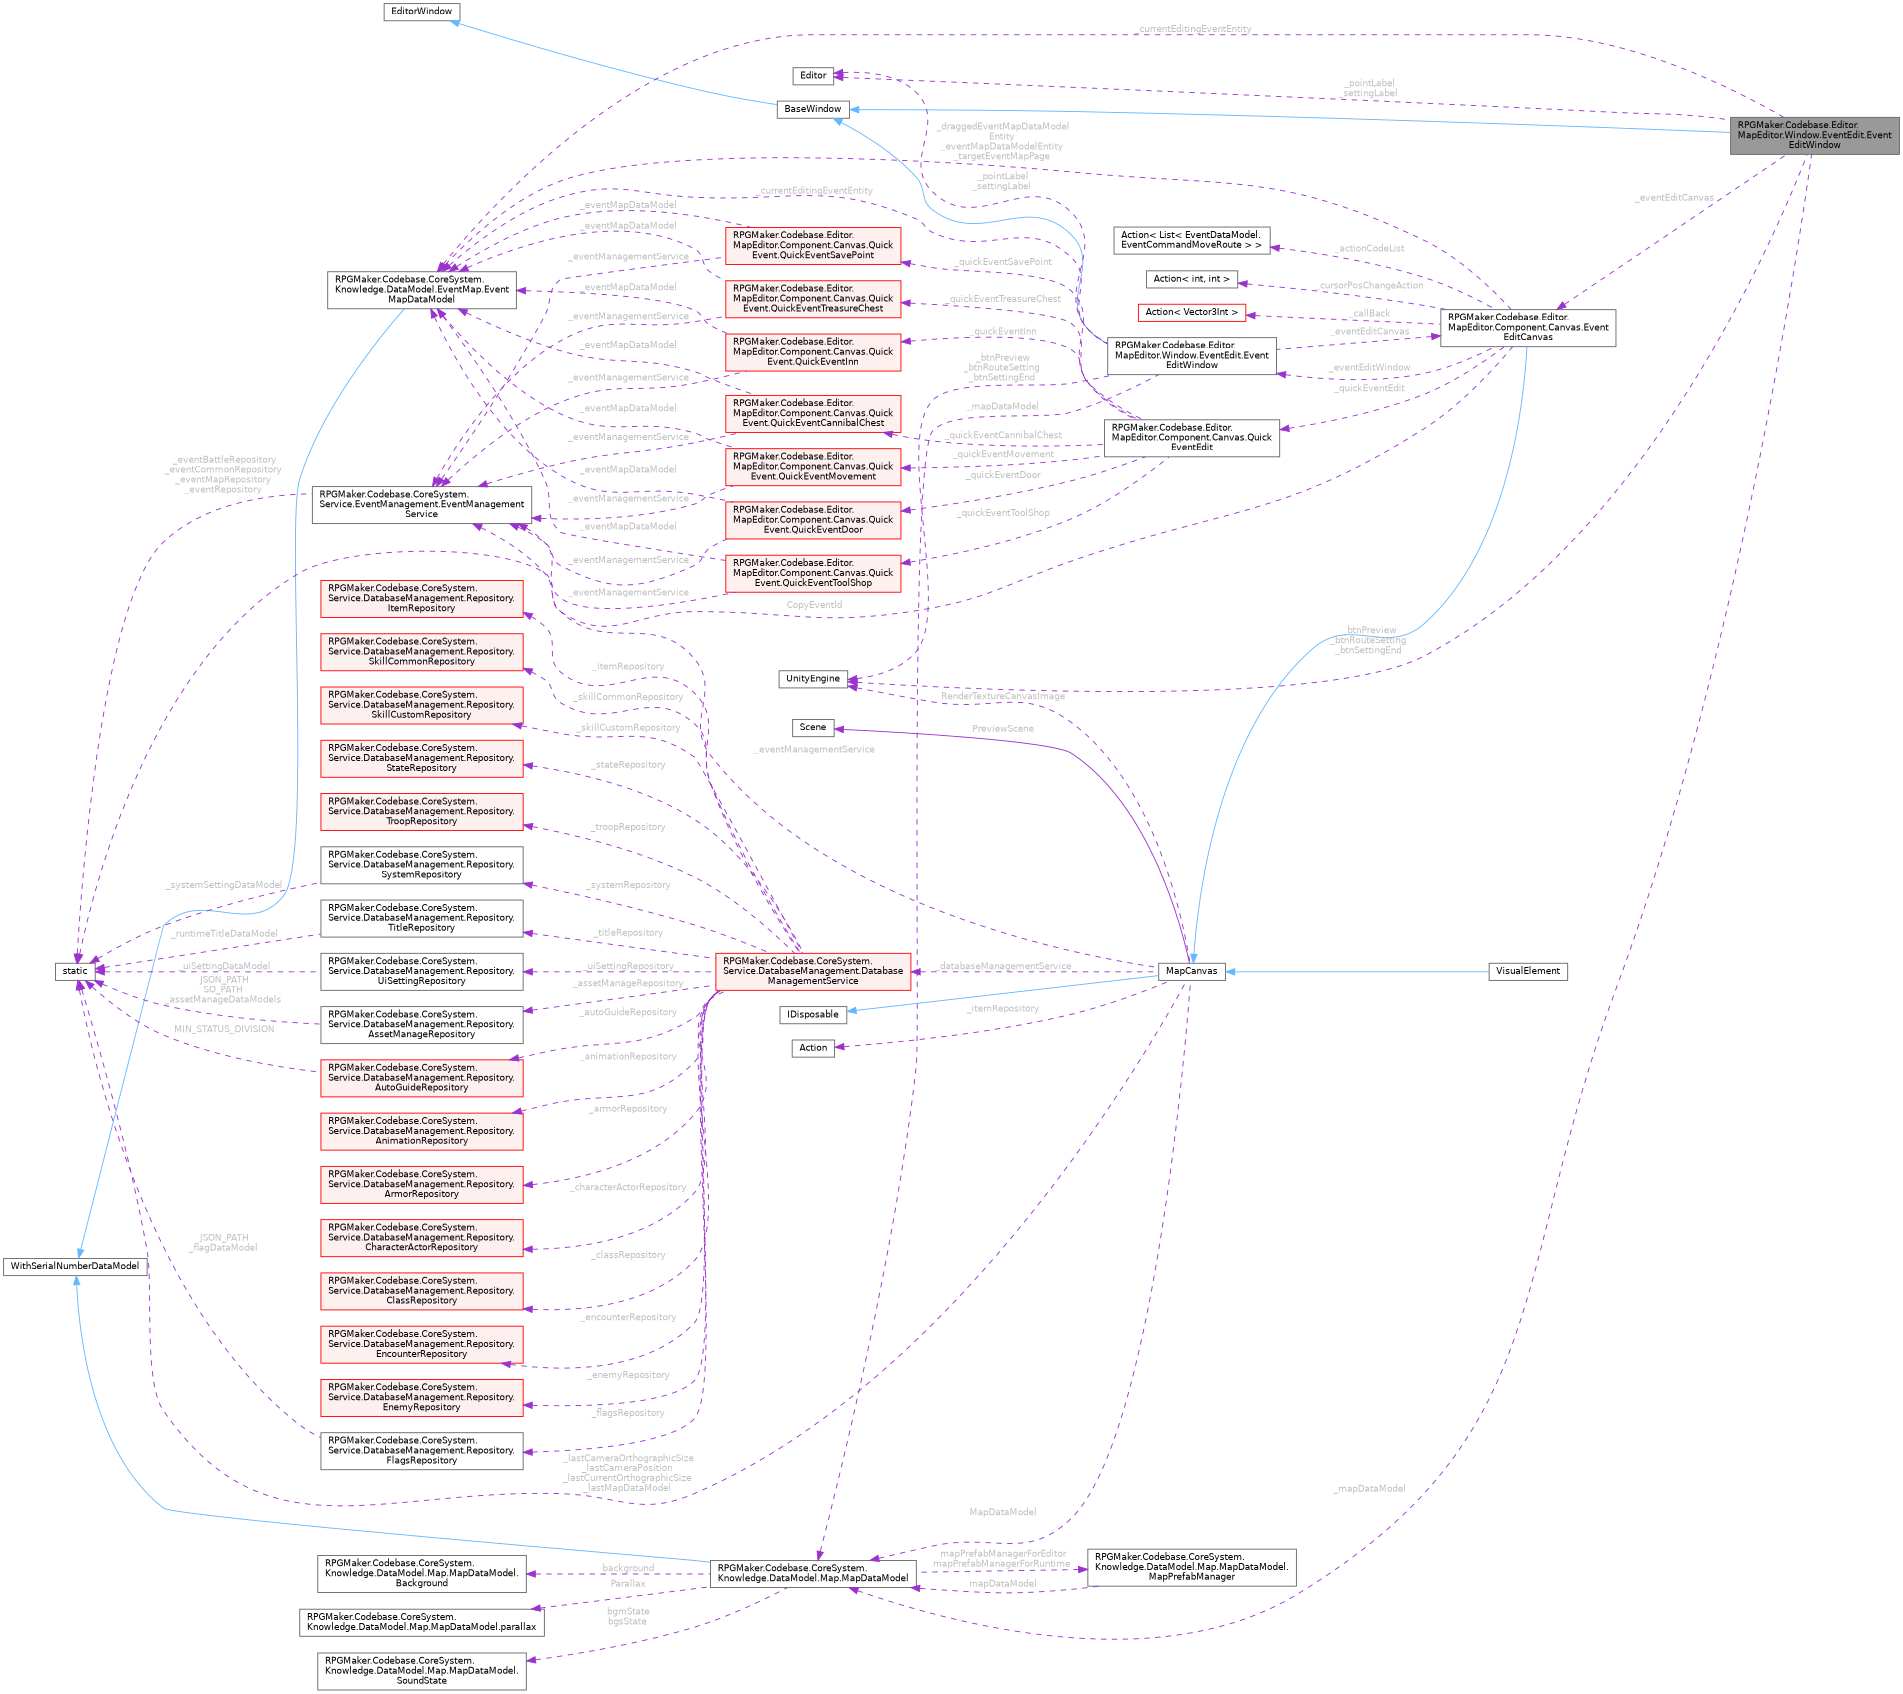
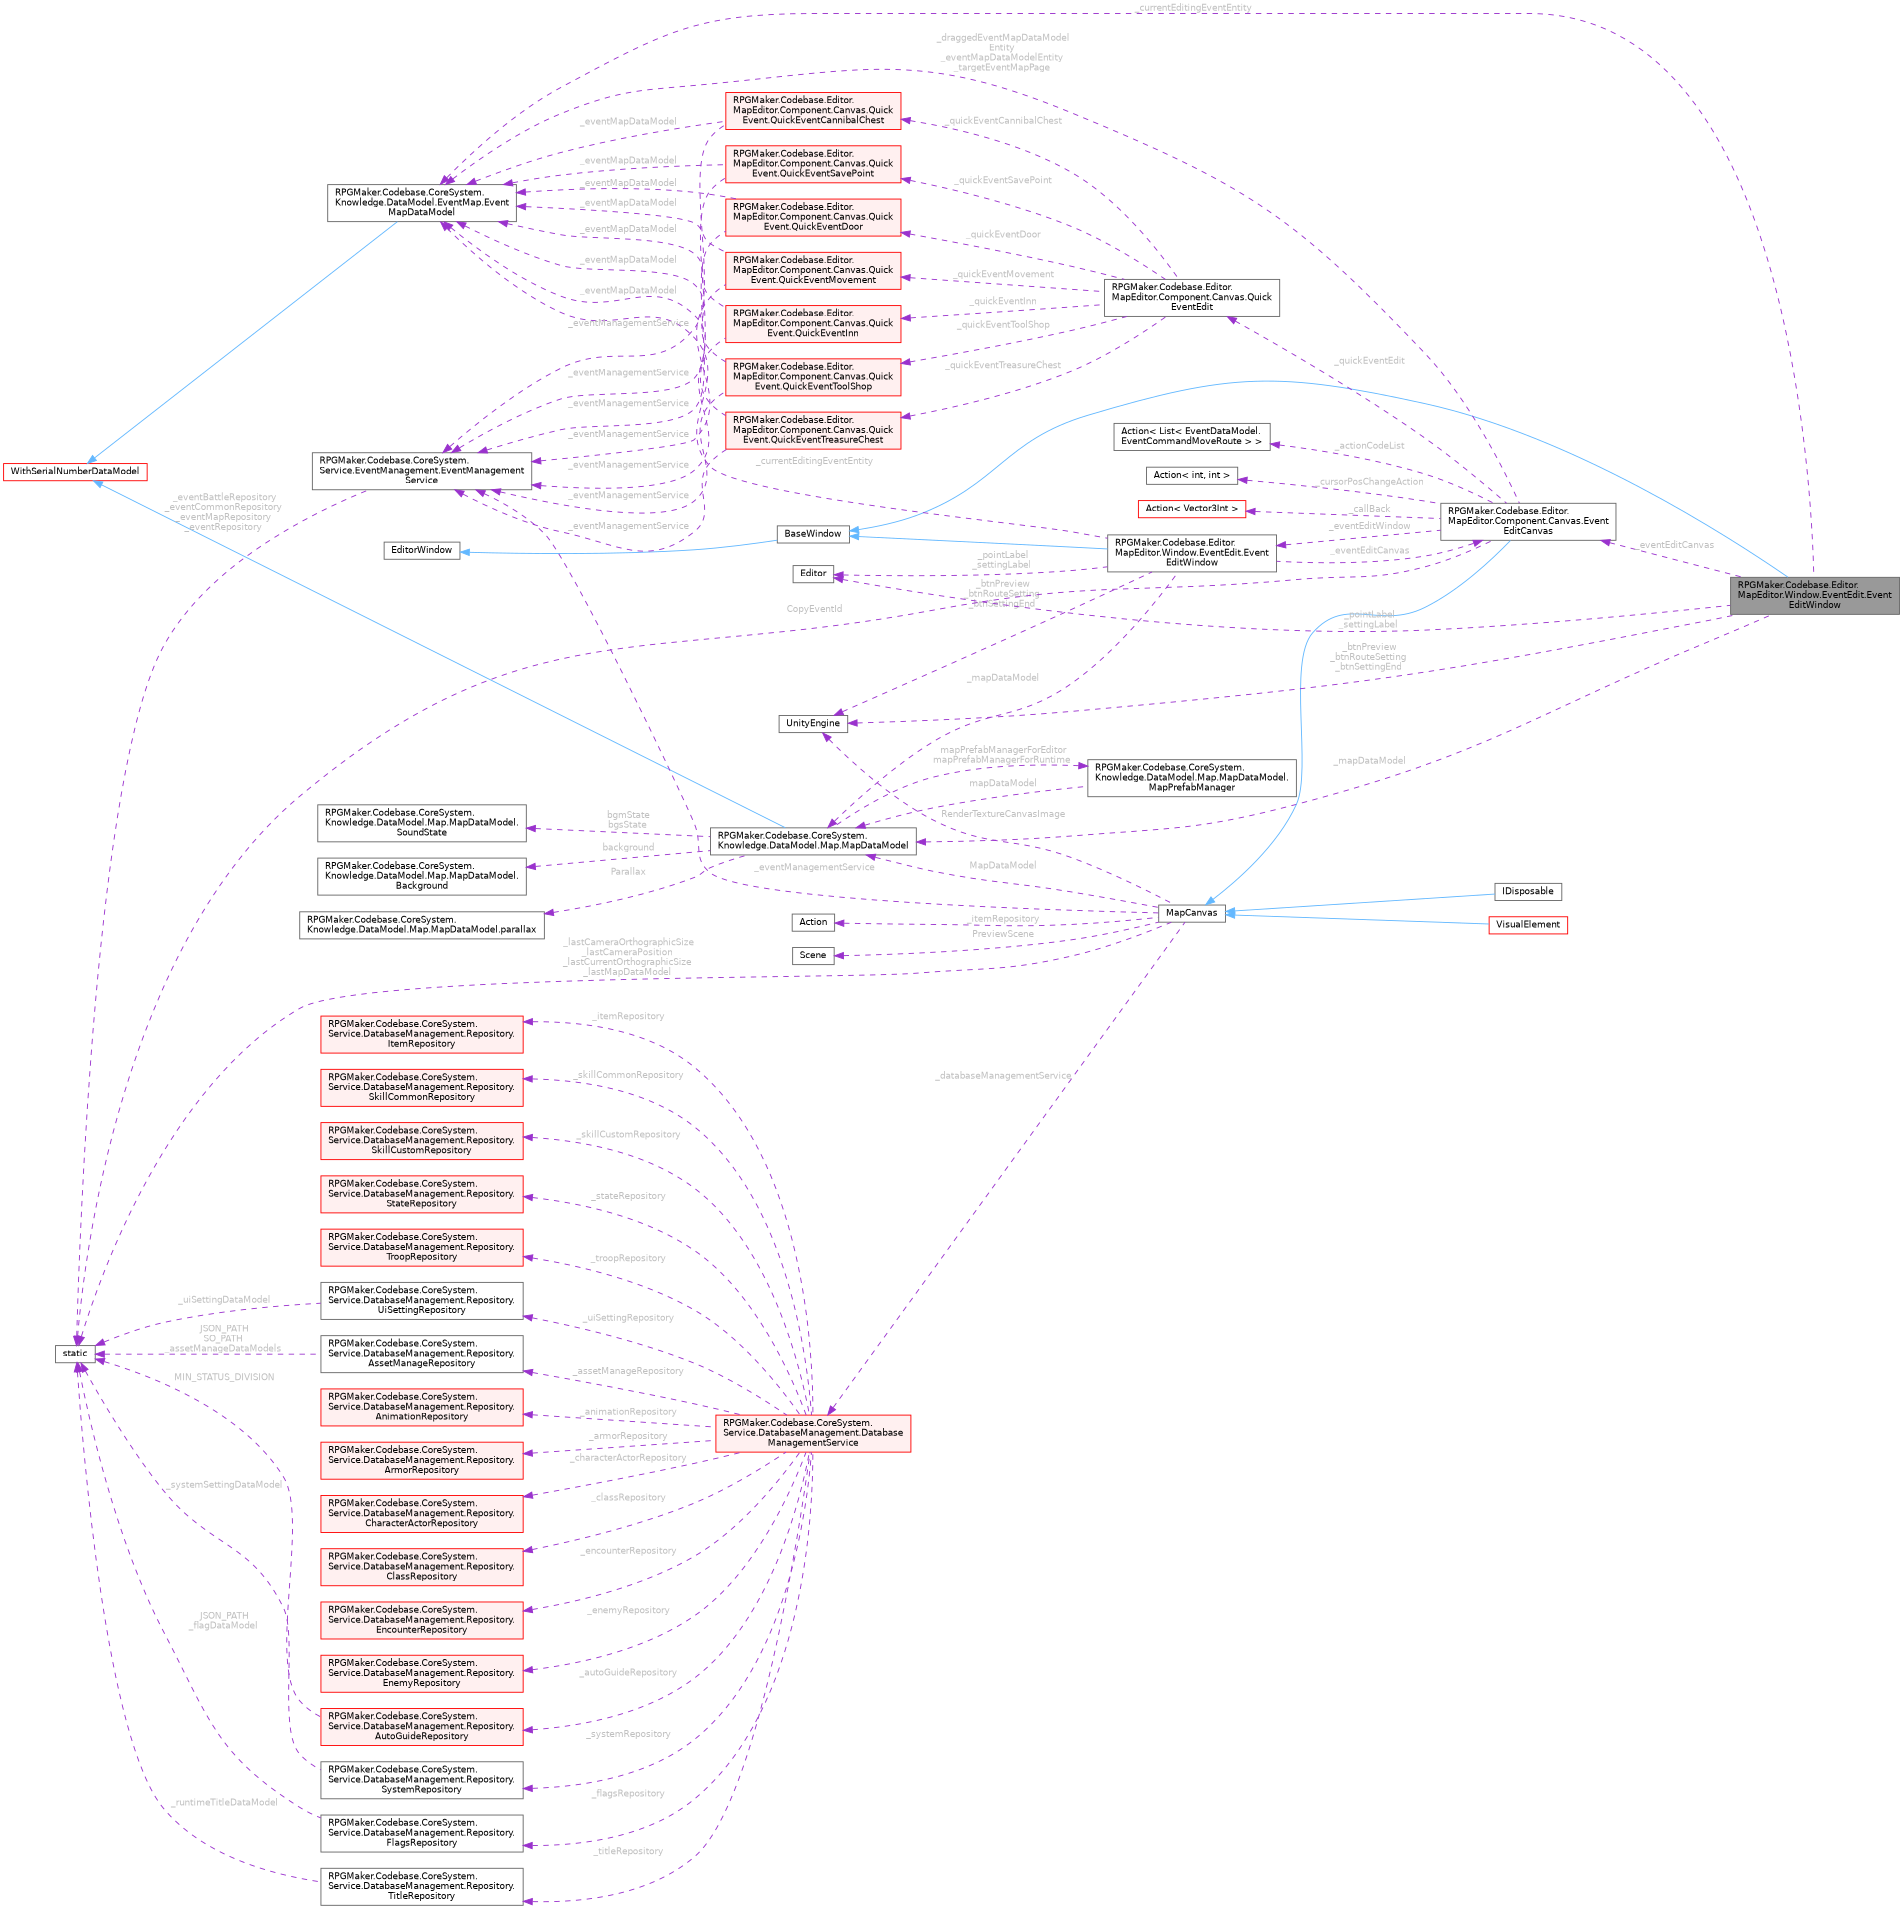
(1078, 758) -> (1002, 947)
(1528, 972) -> (1528, 925)
(1007, 993) -> (1365, 902)
(75, 1267) -> (75, 472)
